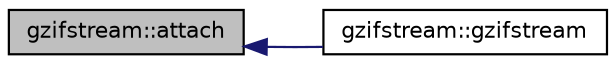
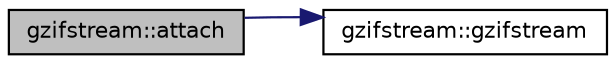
(295, 47) -> (273, 17)
